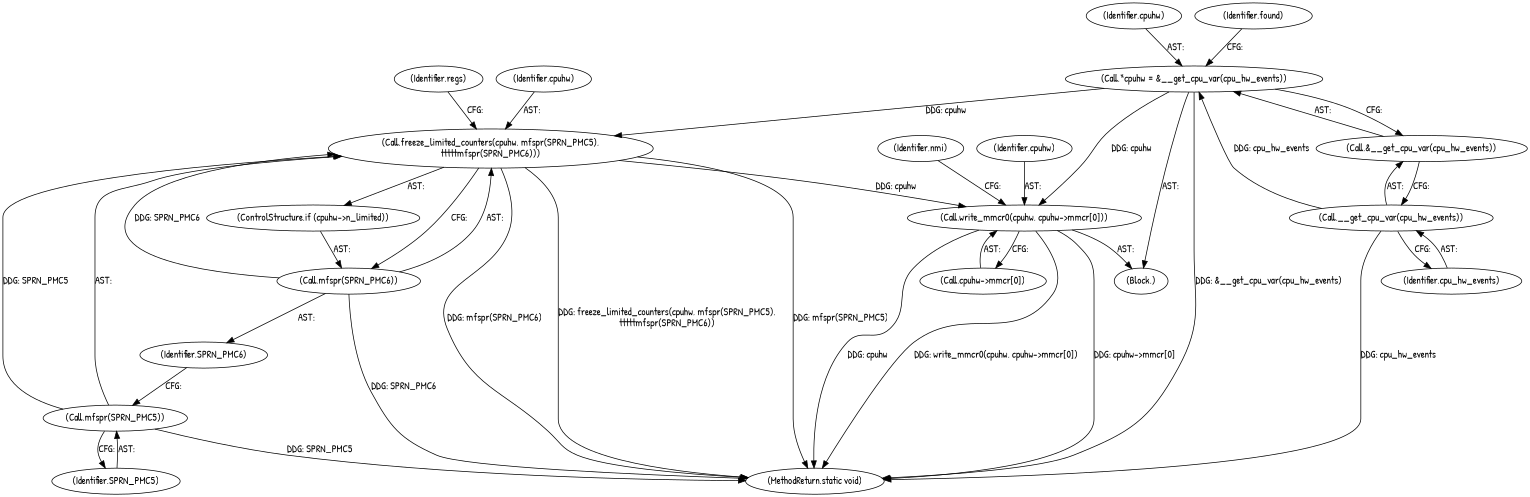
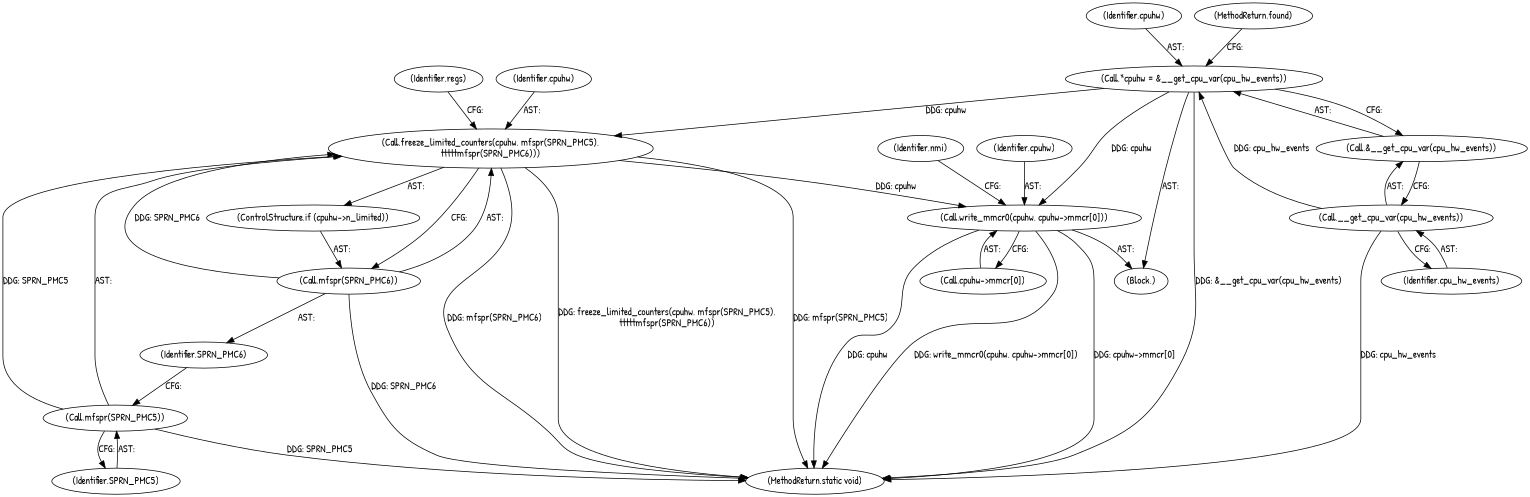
(1254, 16) -> (1254, 16)
